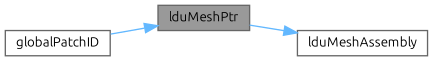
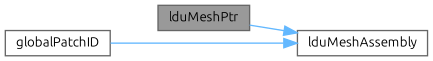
(128, 31) -> (197, 43)
